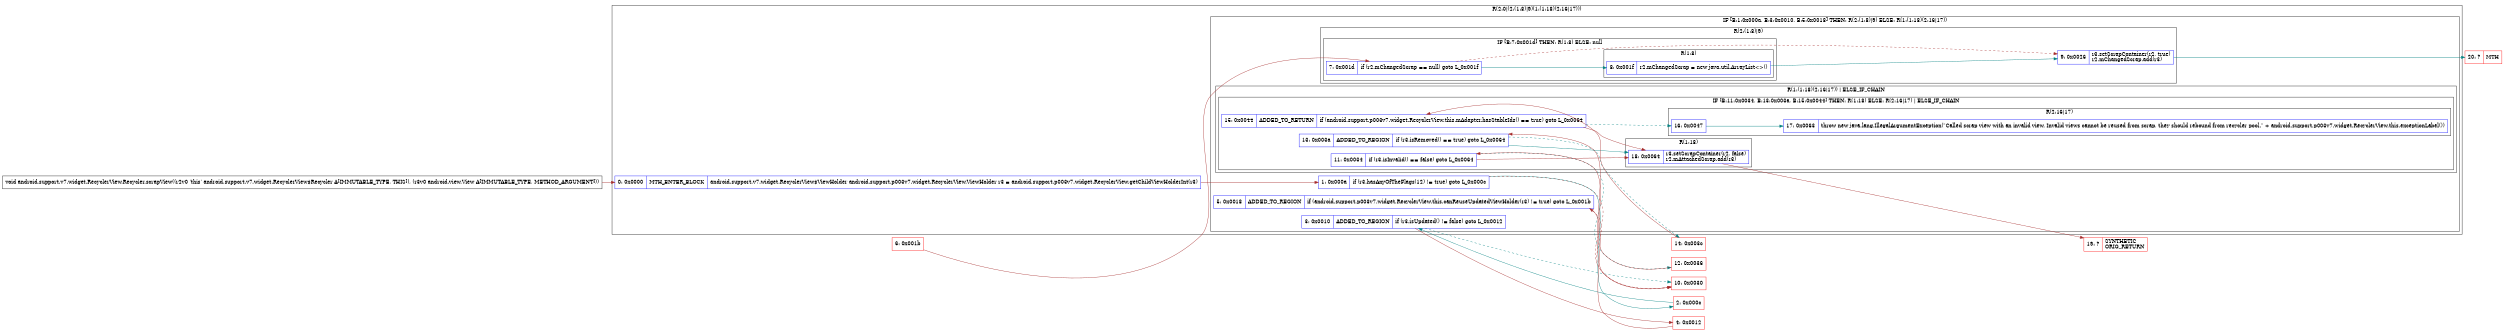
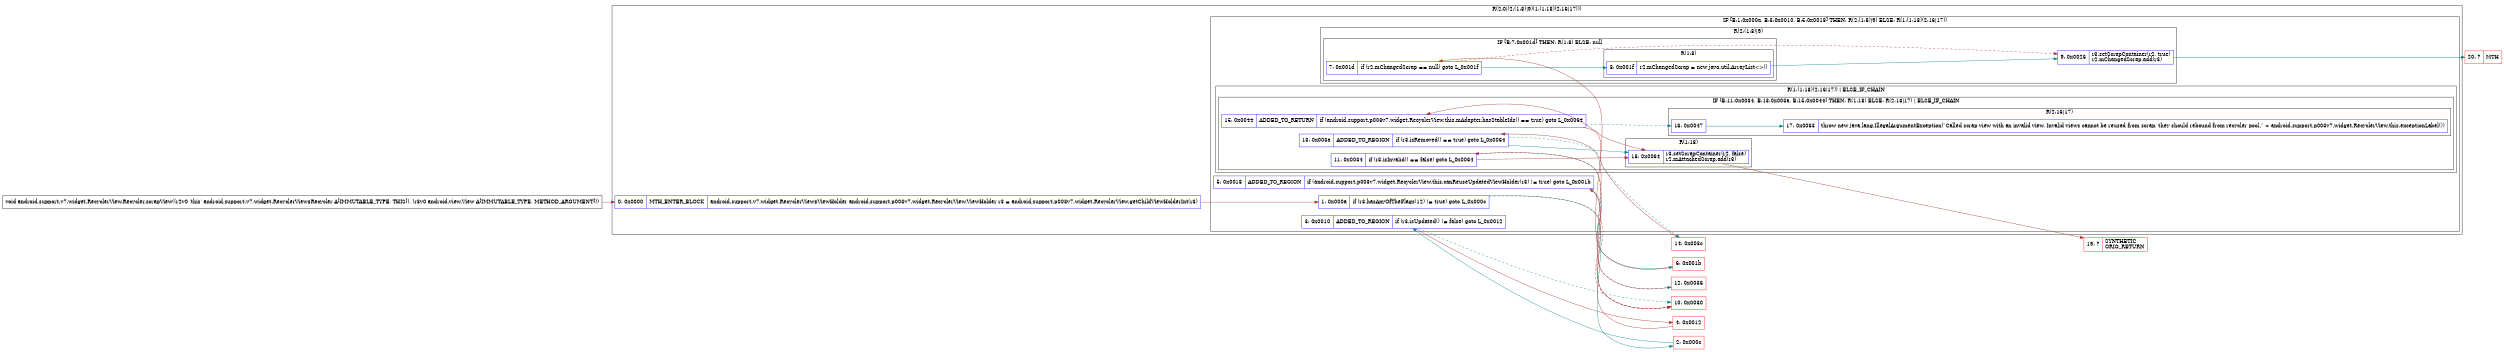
none -> (1603, 253)
